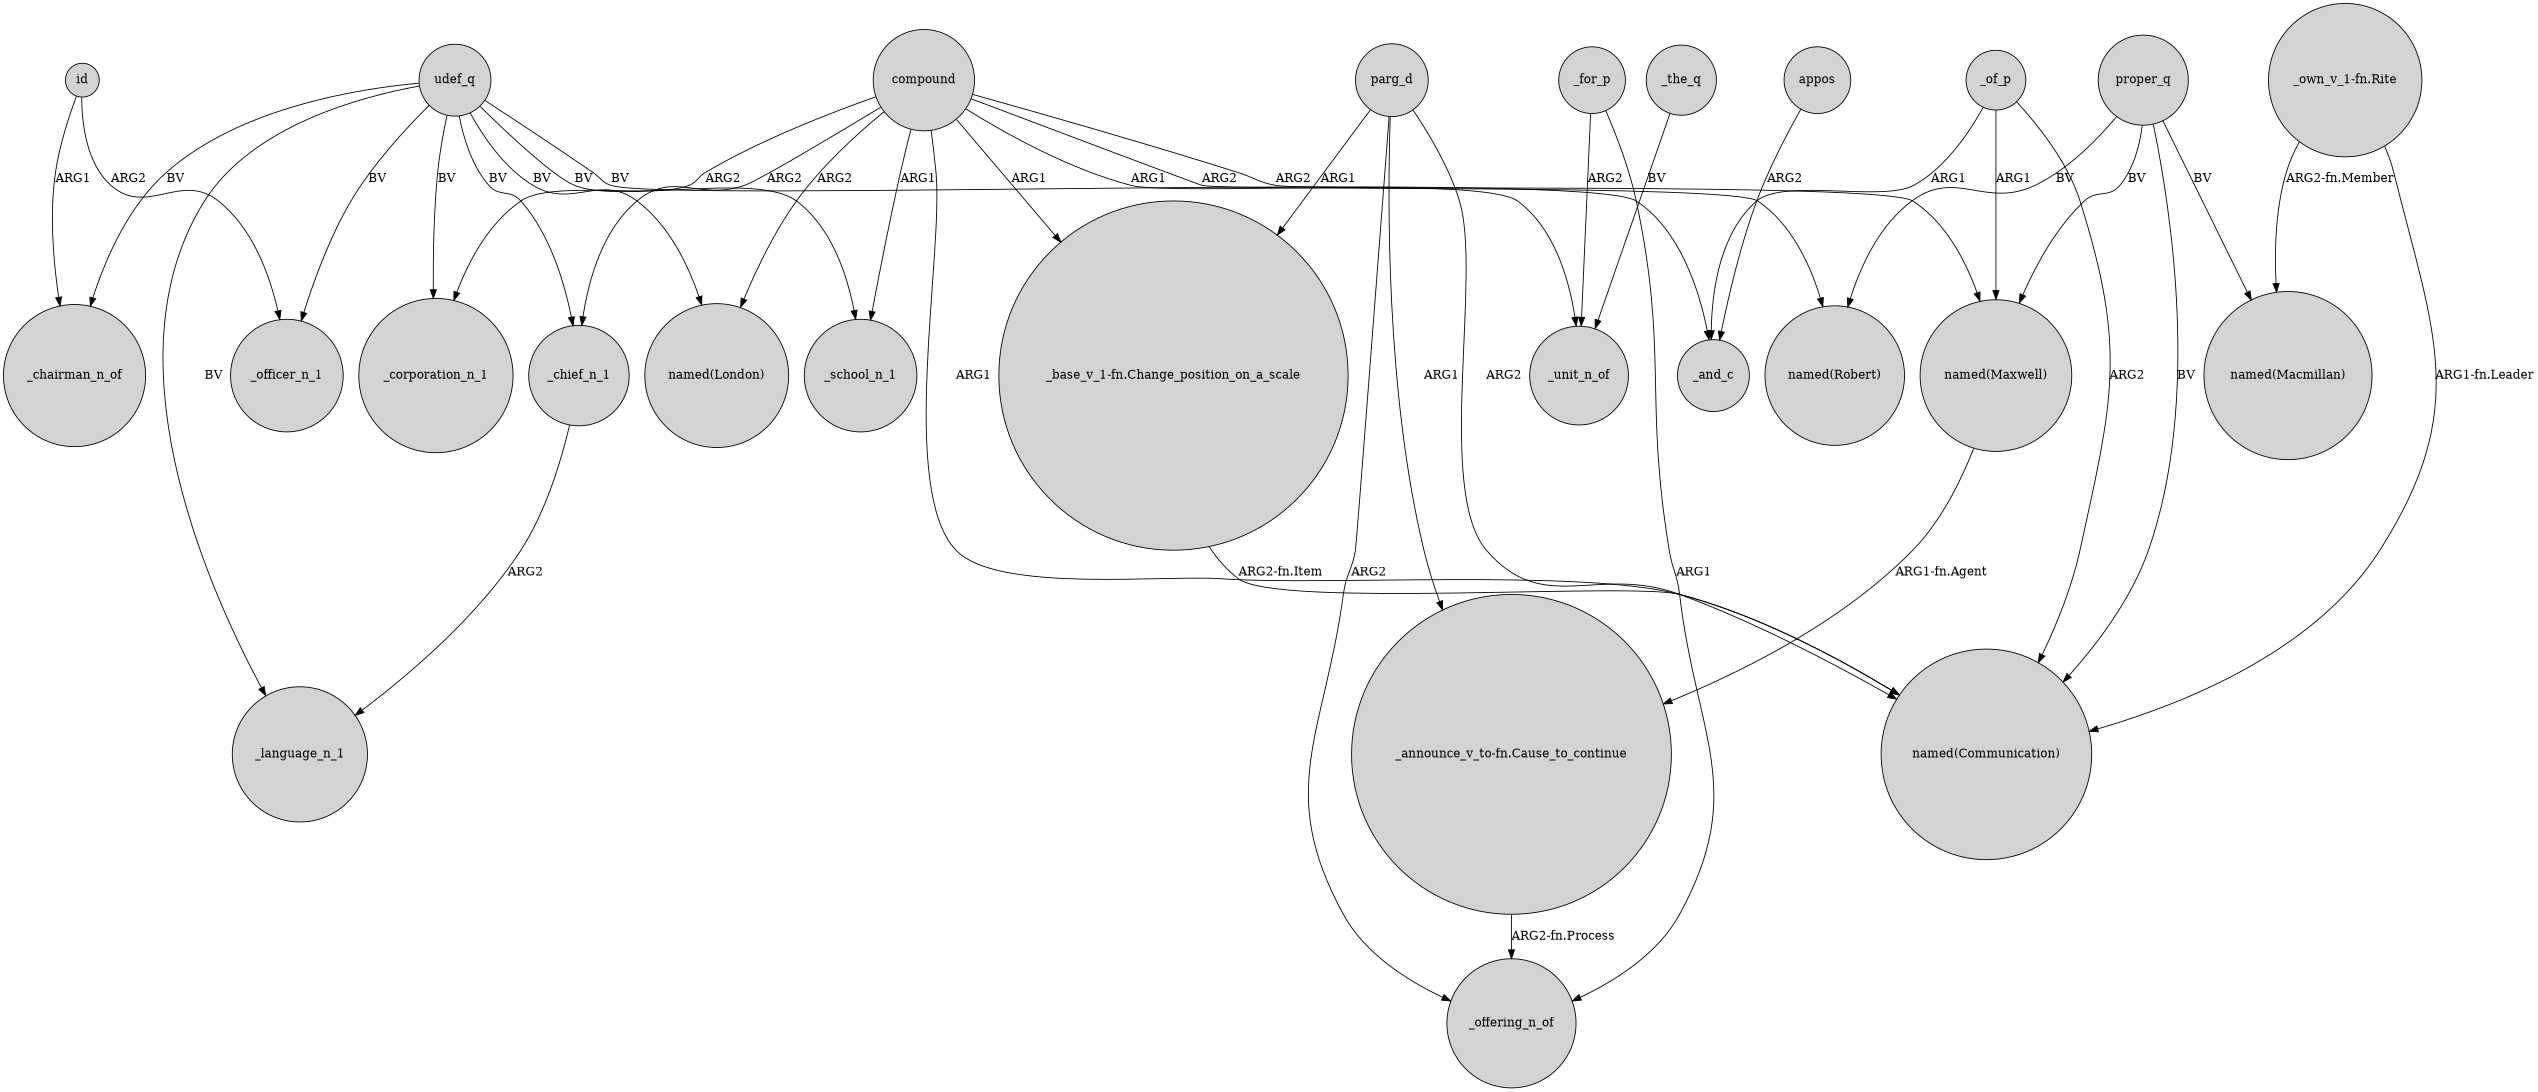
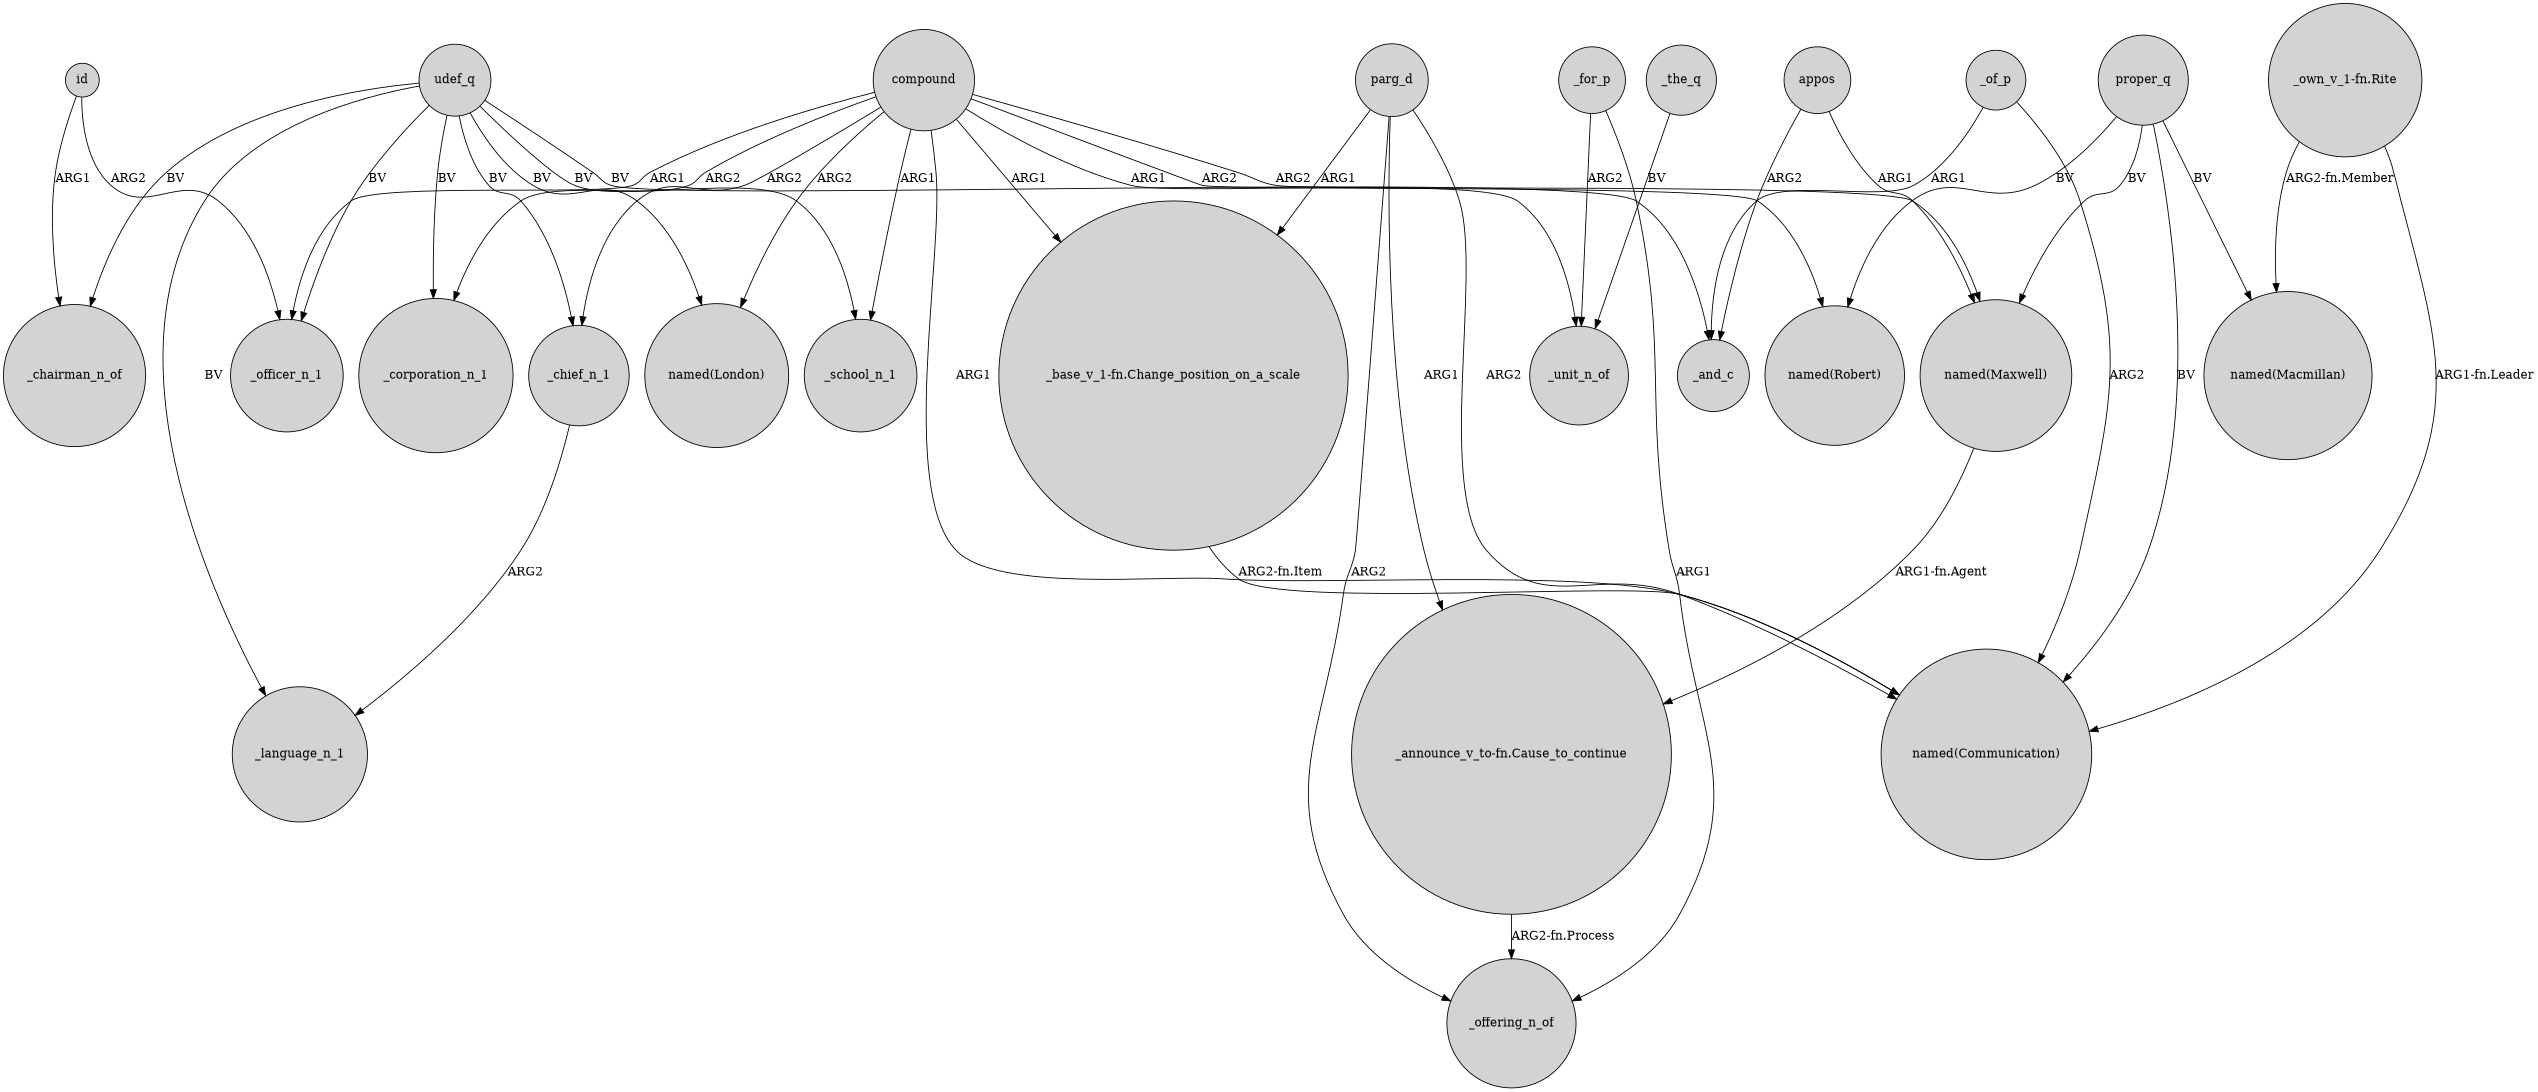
none -> (525, 190)
(1996, 200) -> (1878, 186)
